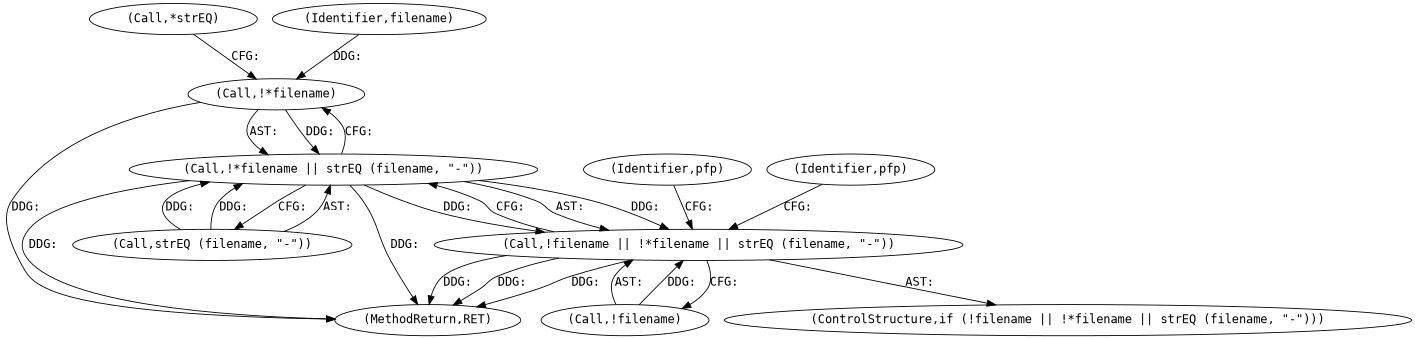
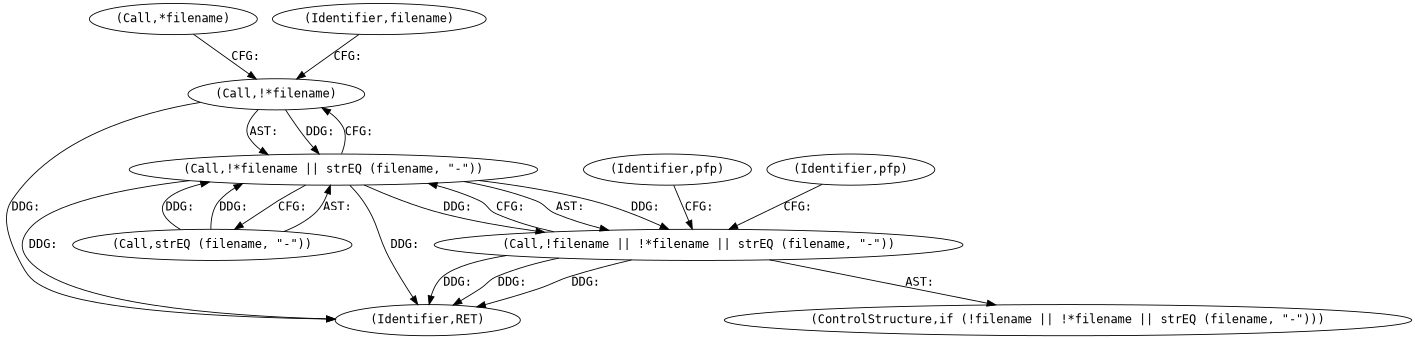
(173, 19) -> (173, 19)
(352, 57) -> (352, 57)
(428, 320) -> (428, 320)
(625, 320) -> none
